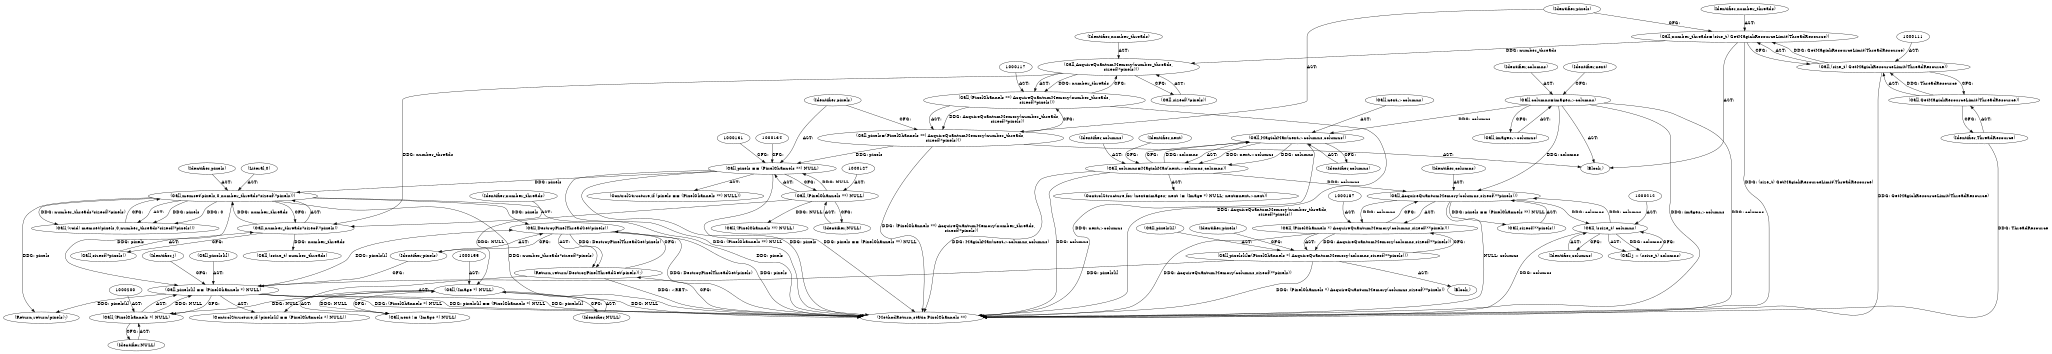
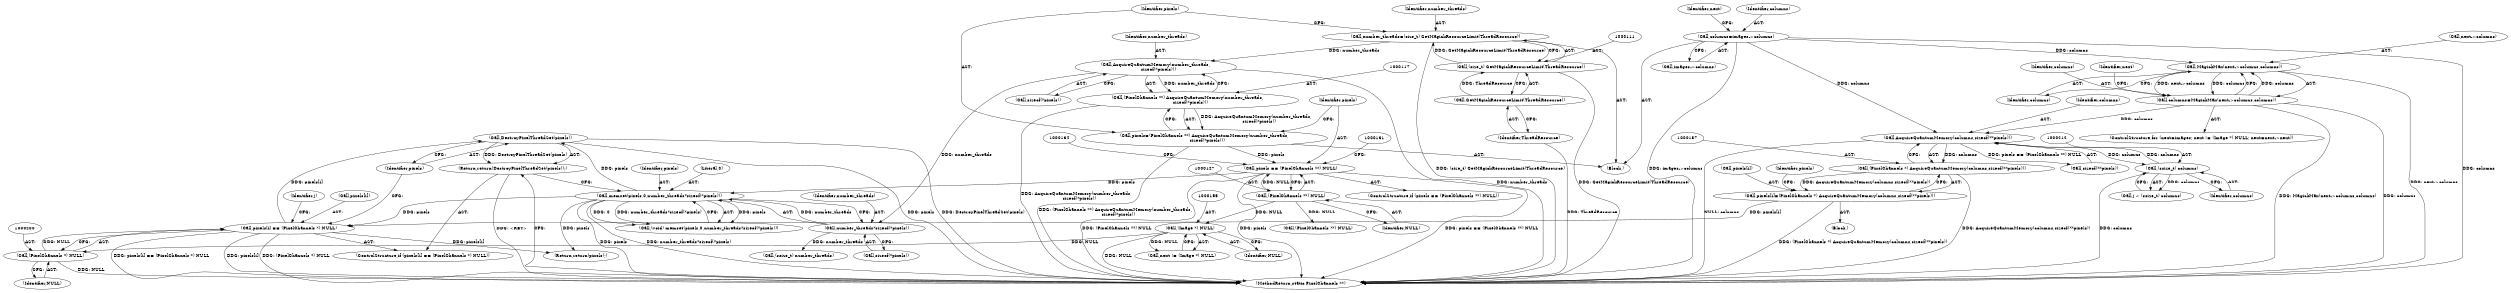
none -> (1469, 181)
(665, 245) -> (575, 184)
none -> (646, 281)
